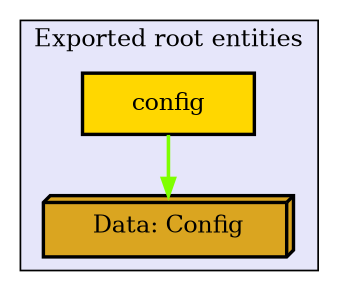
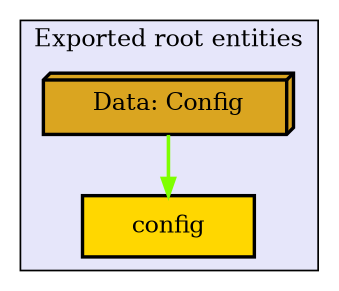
(168, 157) -> (168, 157)
